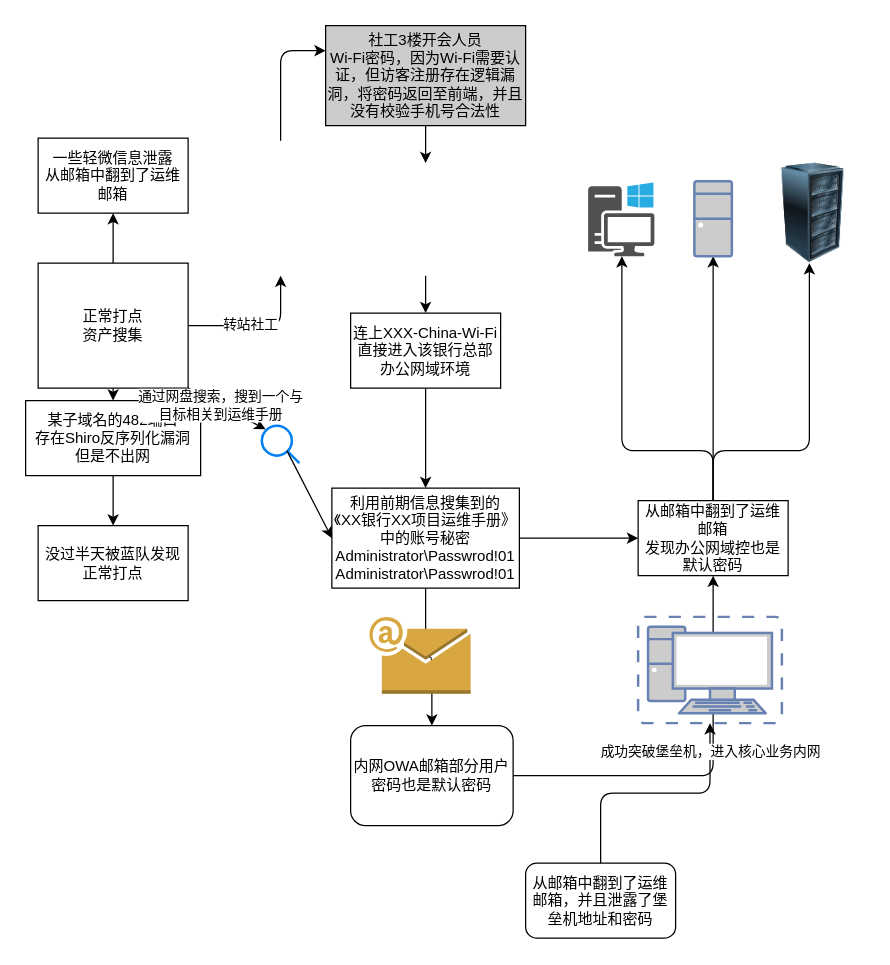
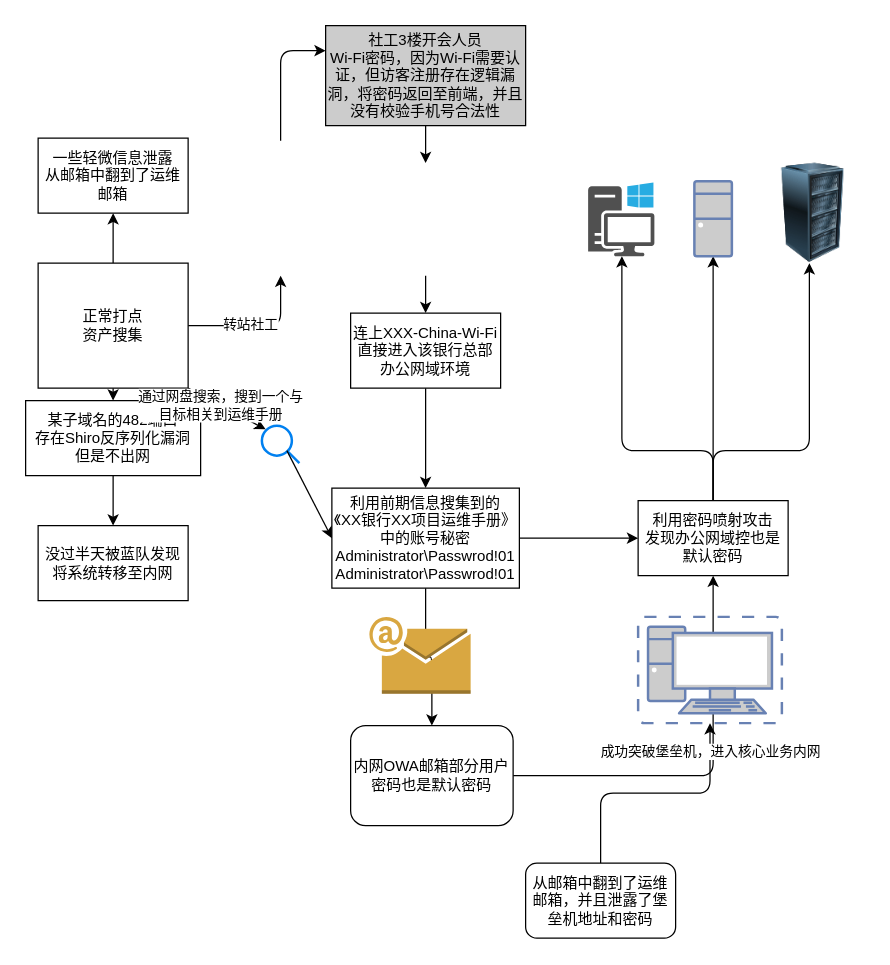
(713, 538) -> (713, 538)
(113, 563) -> (113, 563)
